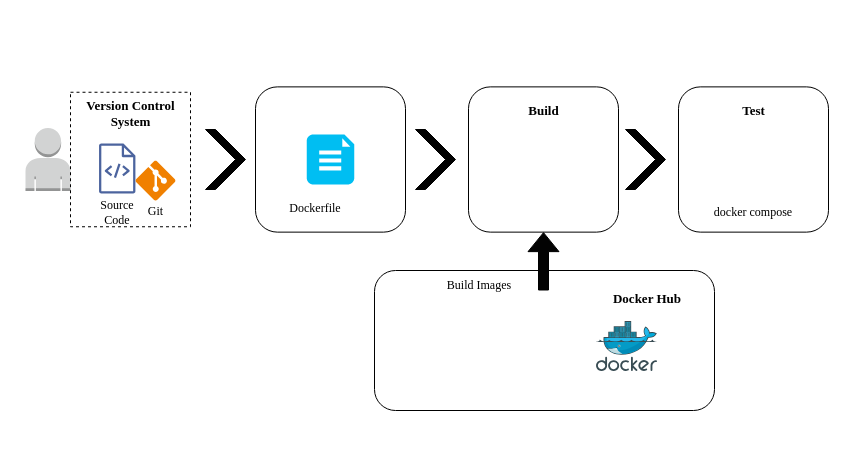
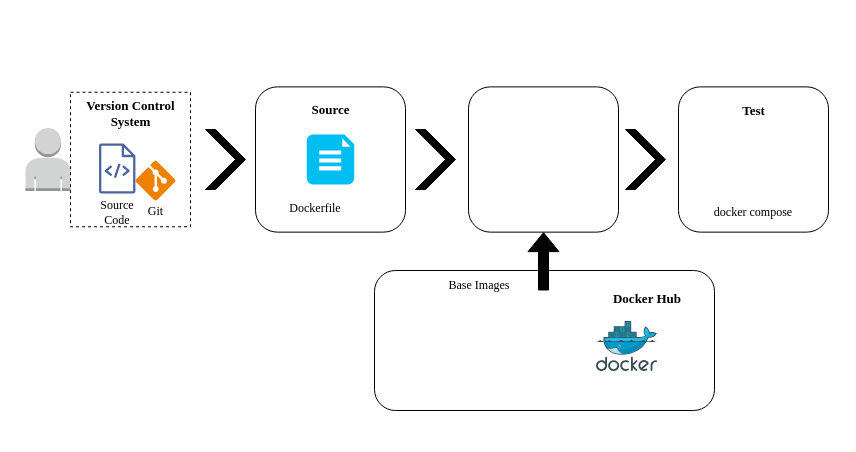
none -> (331, 109)
(544, 111) -> none
(480, 286) -> (480, 286)
